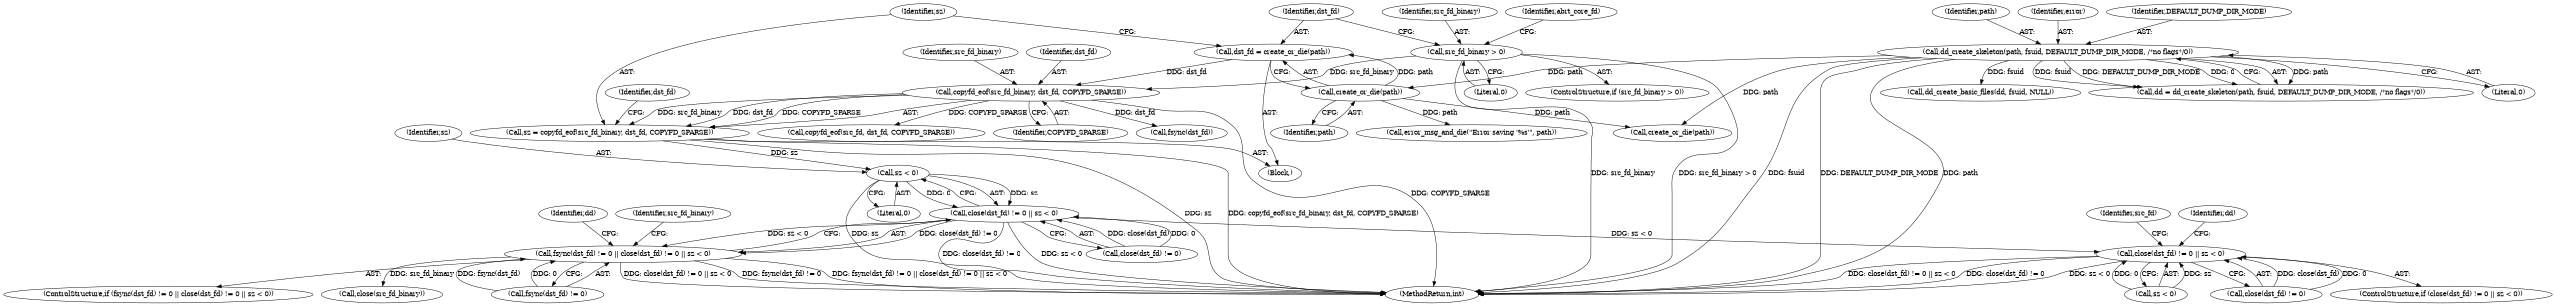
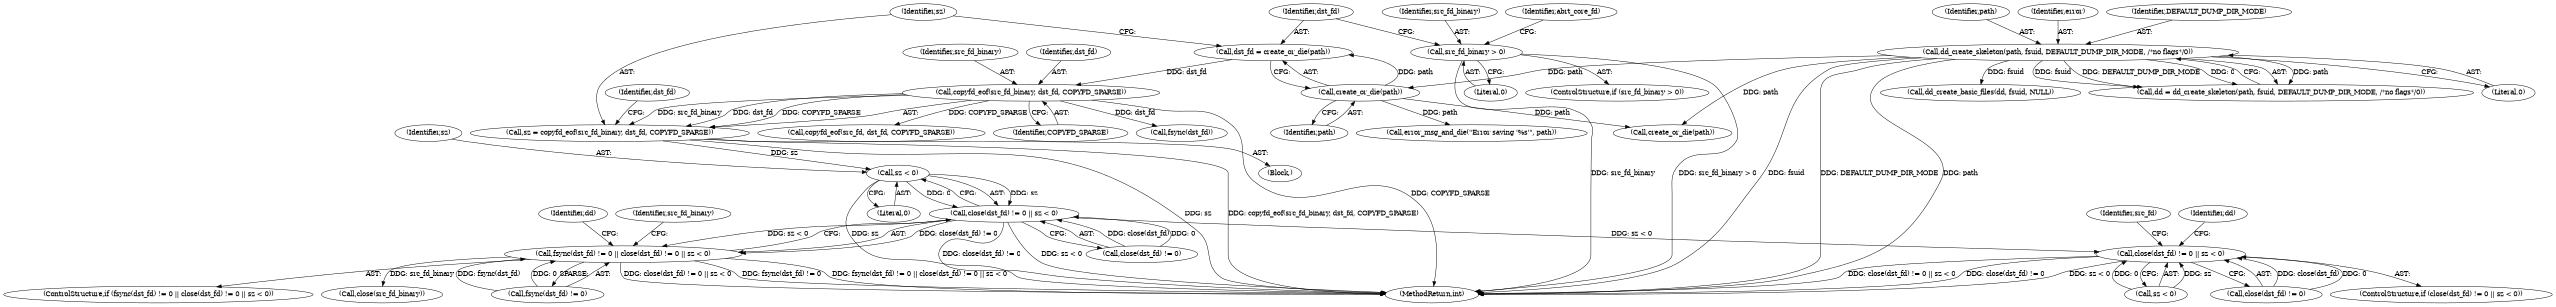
(1293, 81) -> none
(1263, 112) -> none
(575, 274) -> (575, 274)
